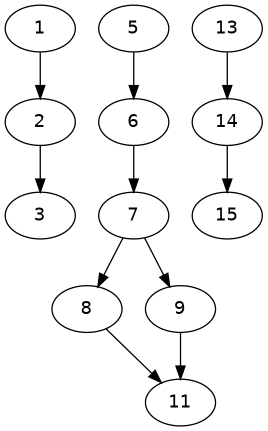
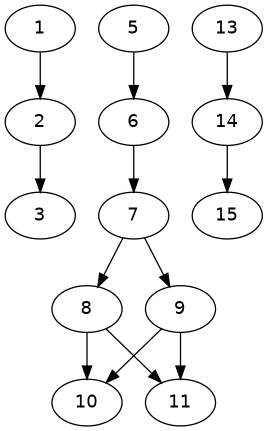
none -> (87, 403)
